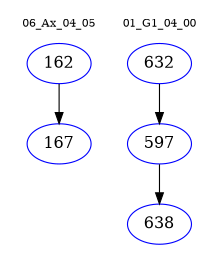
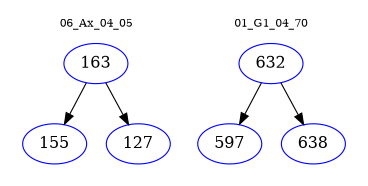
(160, 24) -> (272, 24)
(59, 64) -> (96, 64)
none -> (55, 144)
(59, 144) -> (138, 144)
(159, 179) -> (289, 99)
